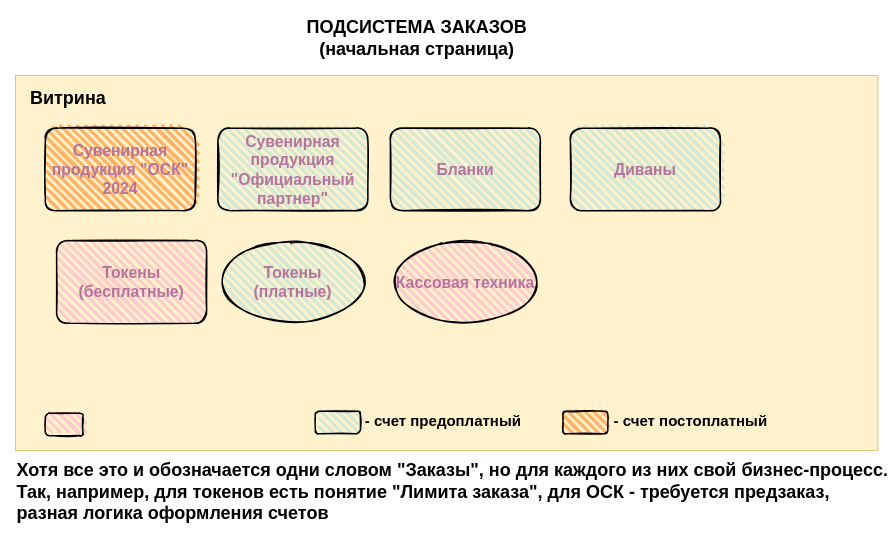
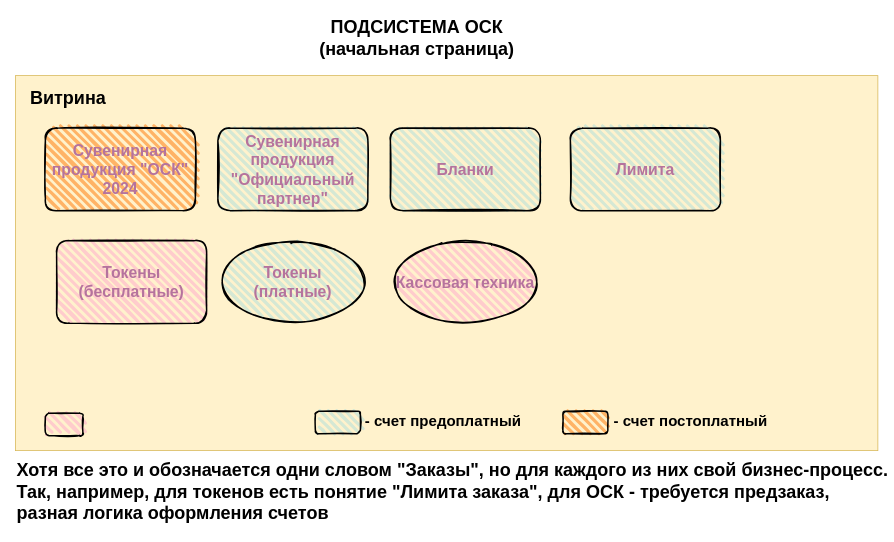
(417, 49) -> (417, 49)
(645, 169) -> (645, 169)
